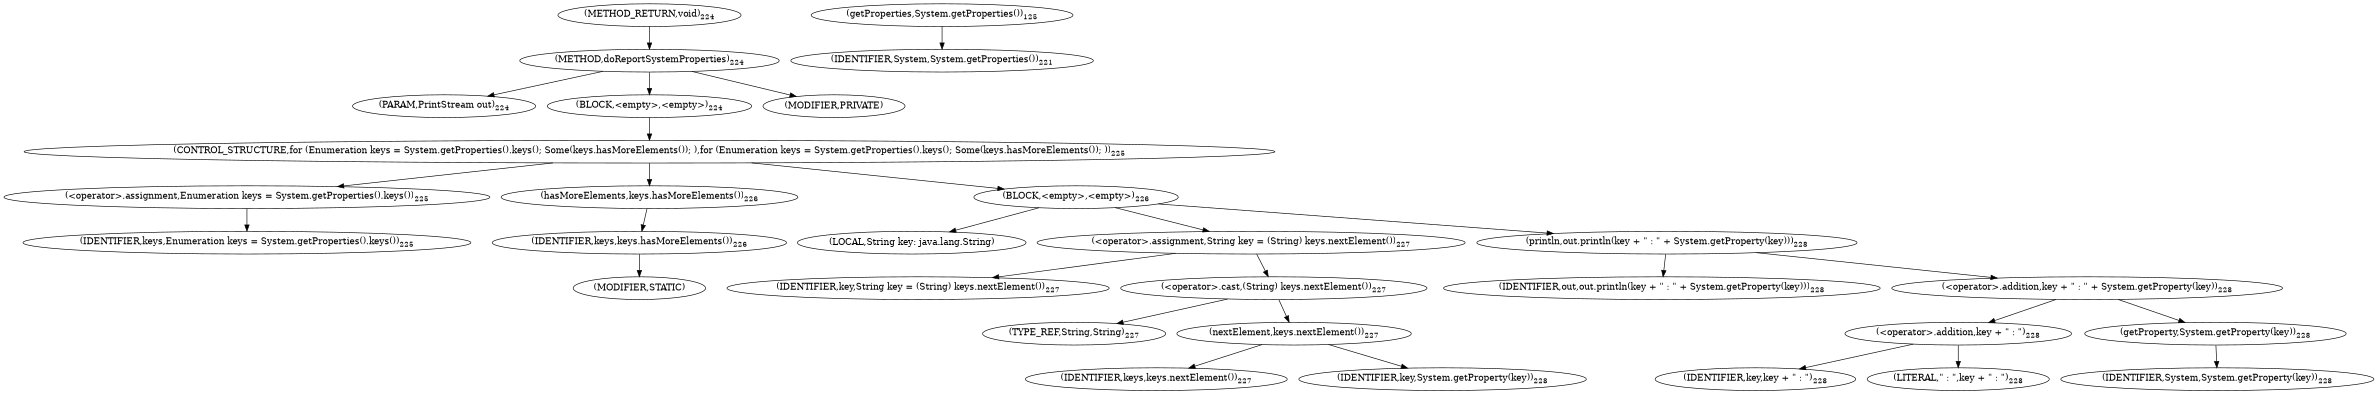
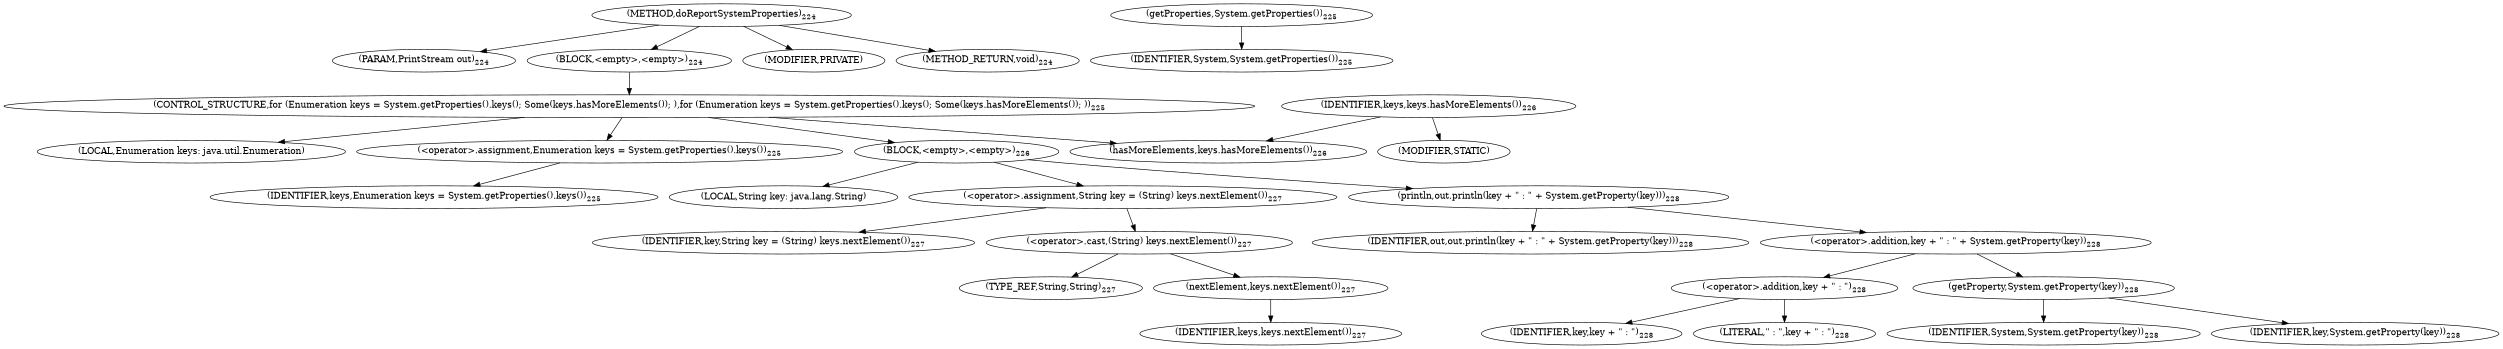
(1031, 14) -> (1330, 14)
(650, 35) -> (854, 38)
(1046, 60) -> (1346, 60)
none -> (191, 152)
(645, 217) -> (1327, 128)
(1365, 355) -> (2195, 310)
